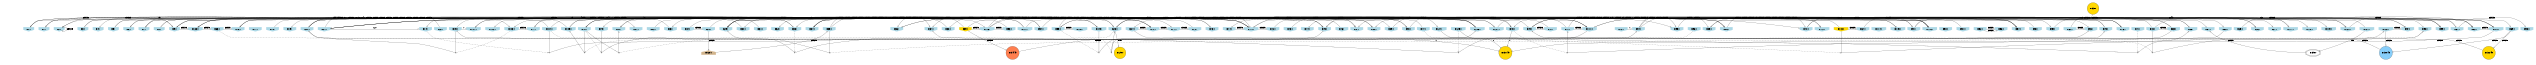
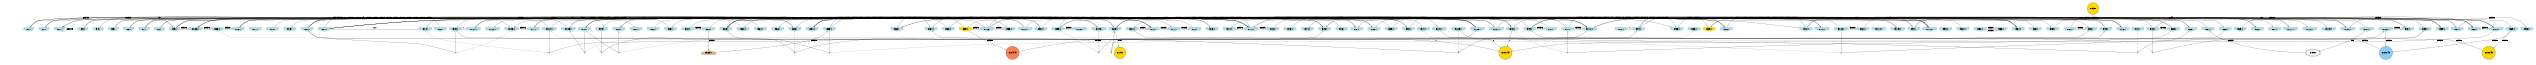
(1709, 29) -> (1709, 29)
(1841, 29) -> (1841, 29)
